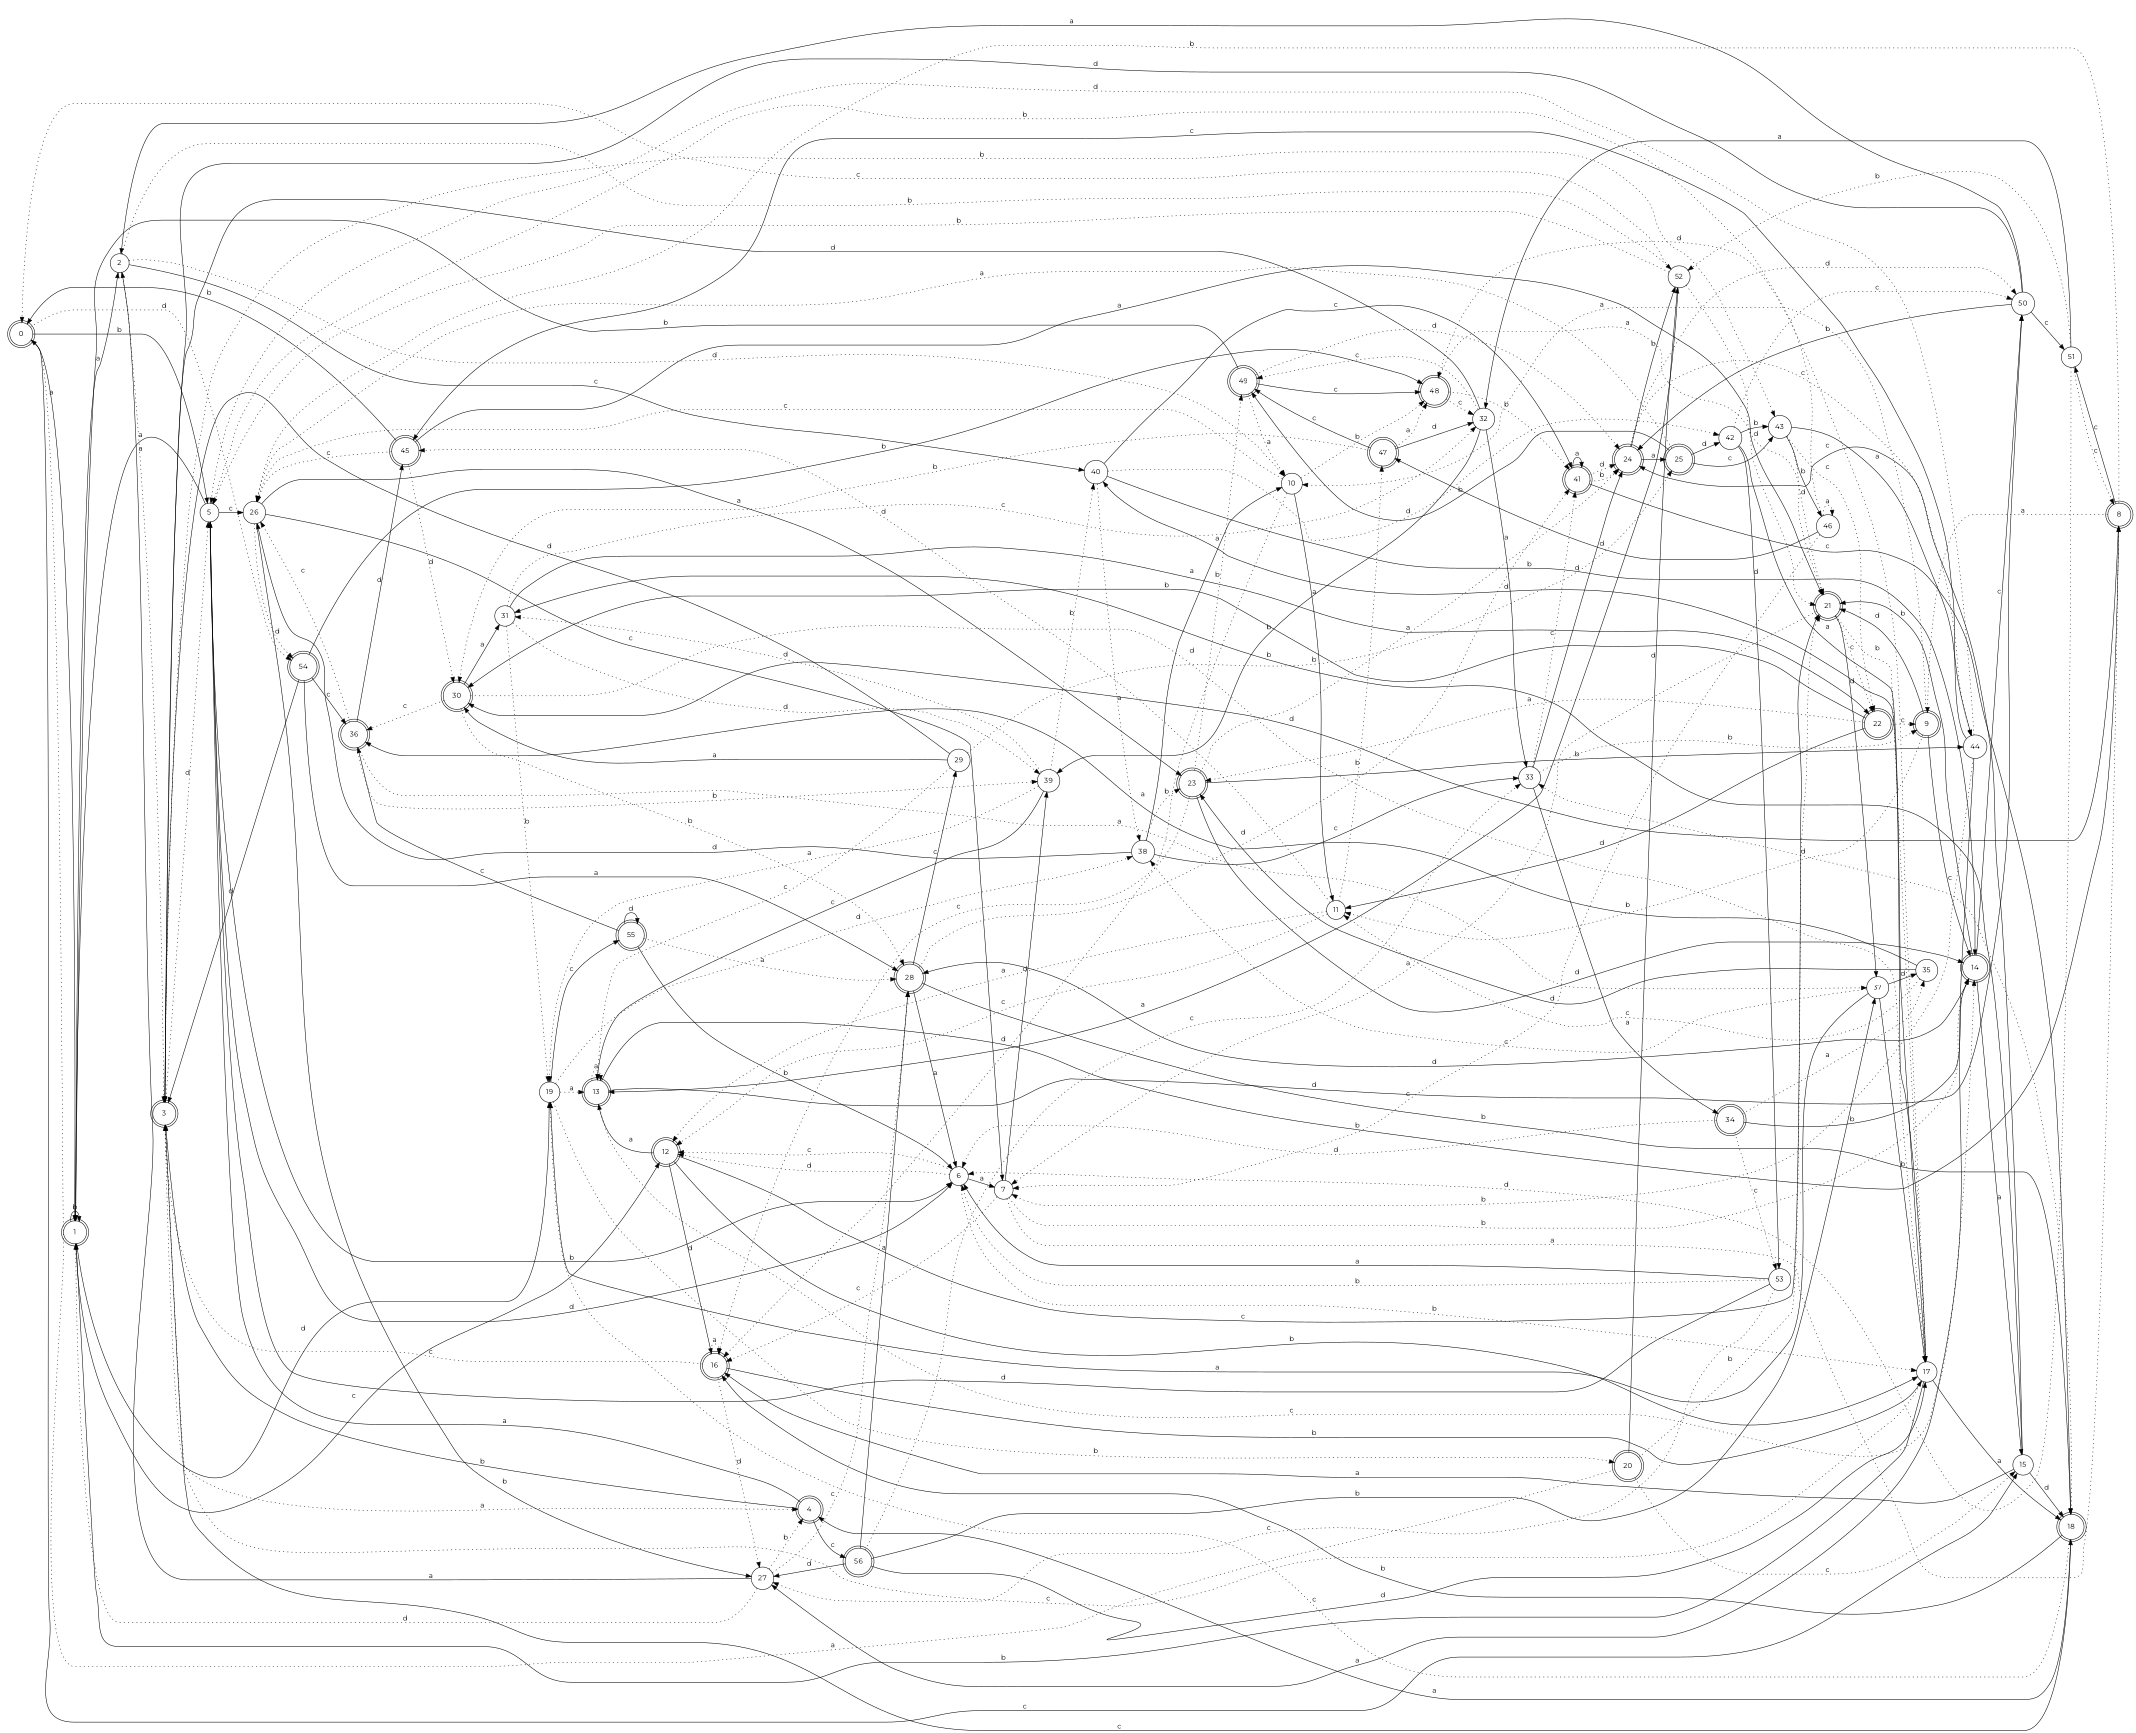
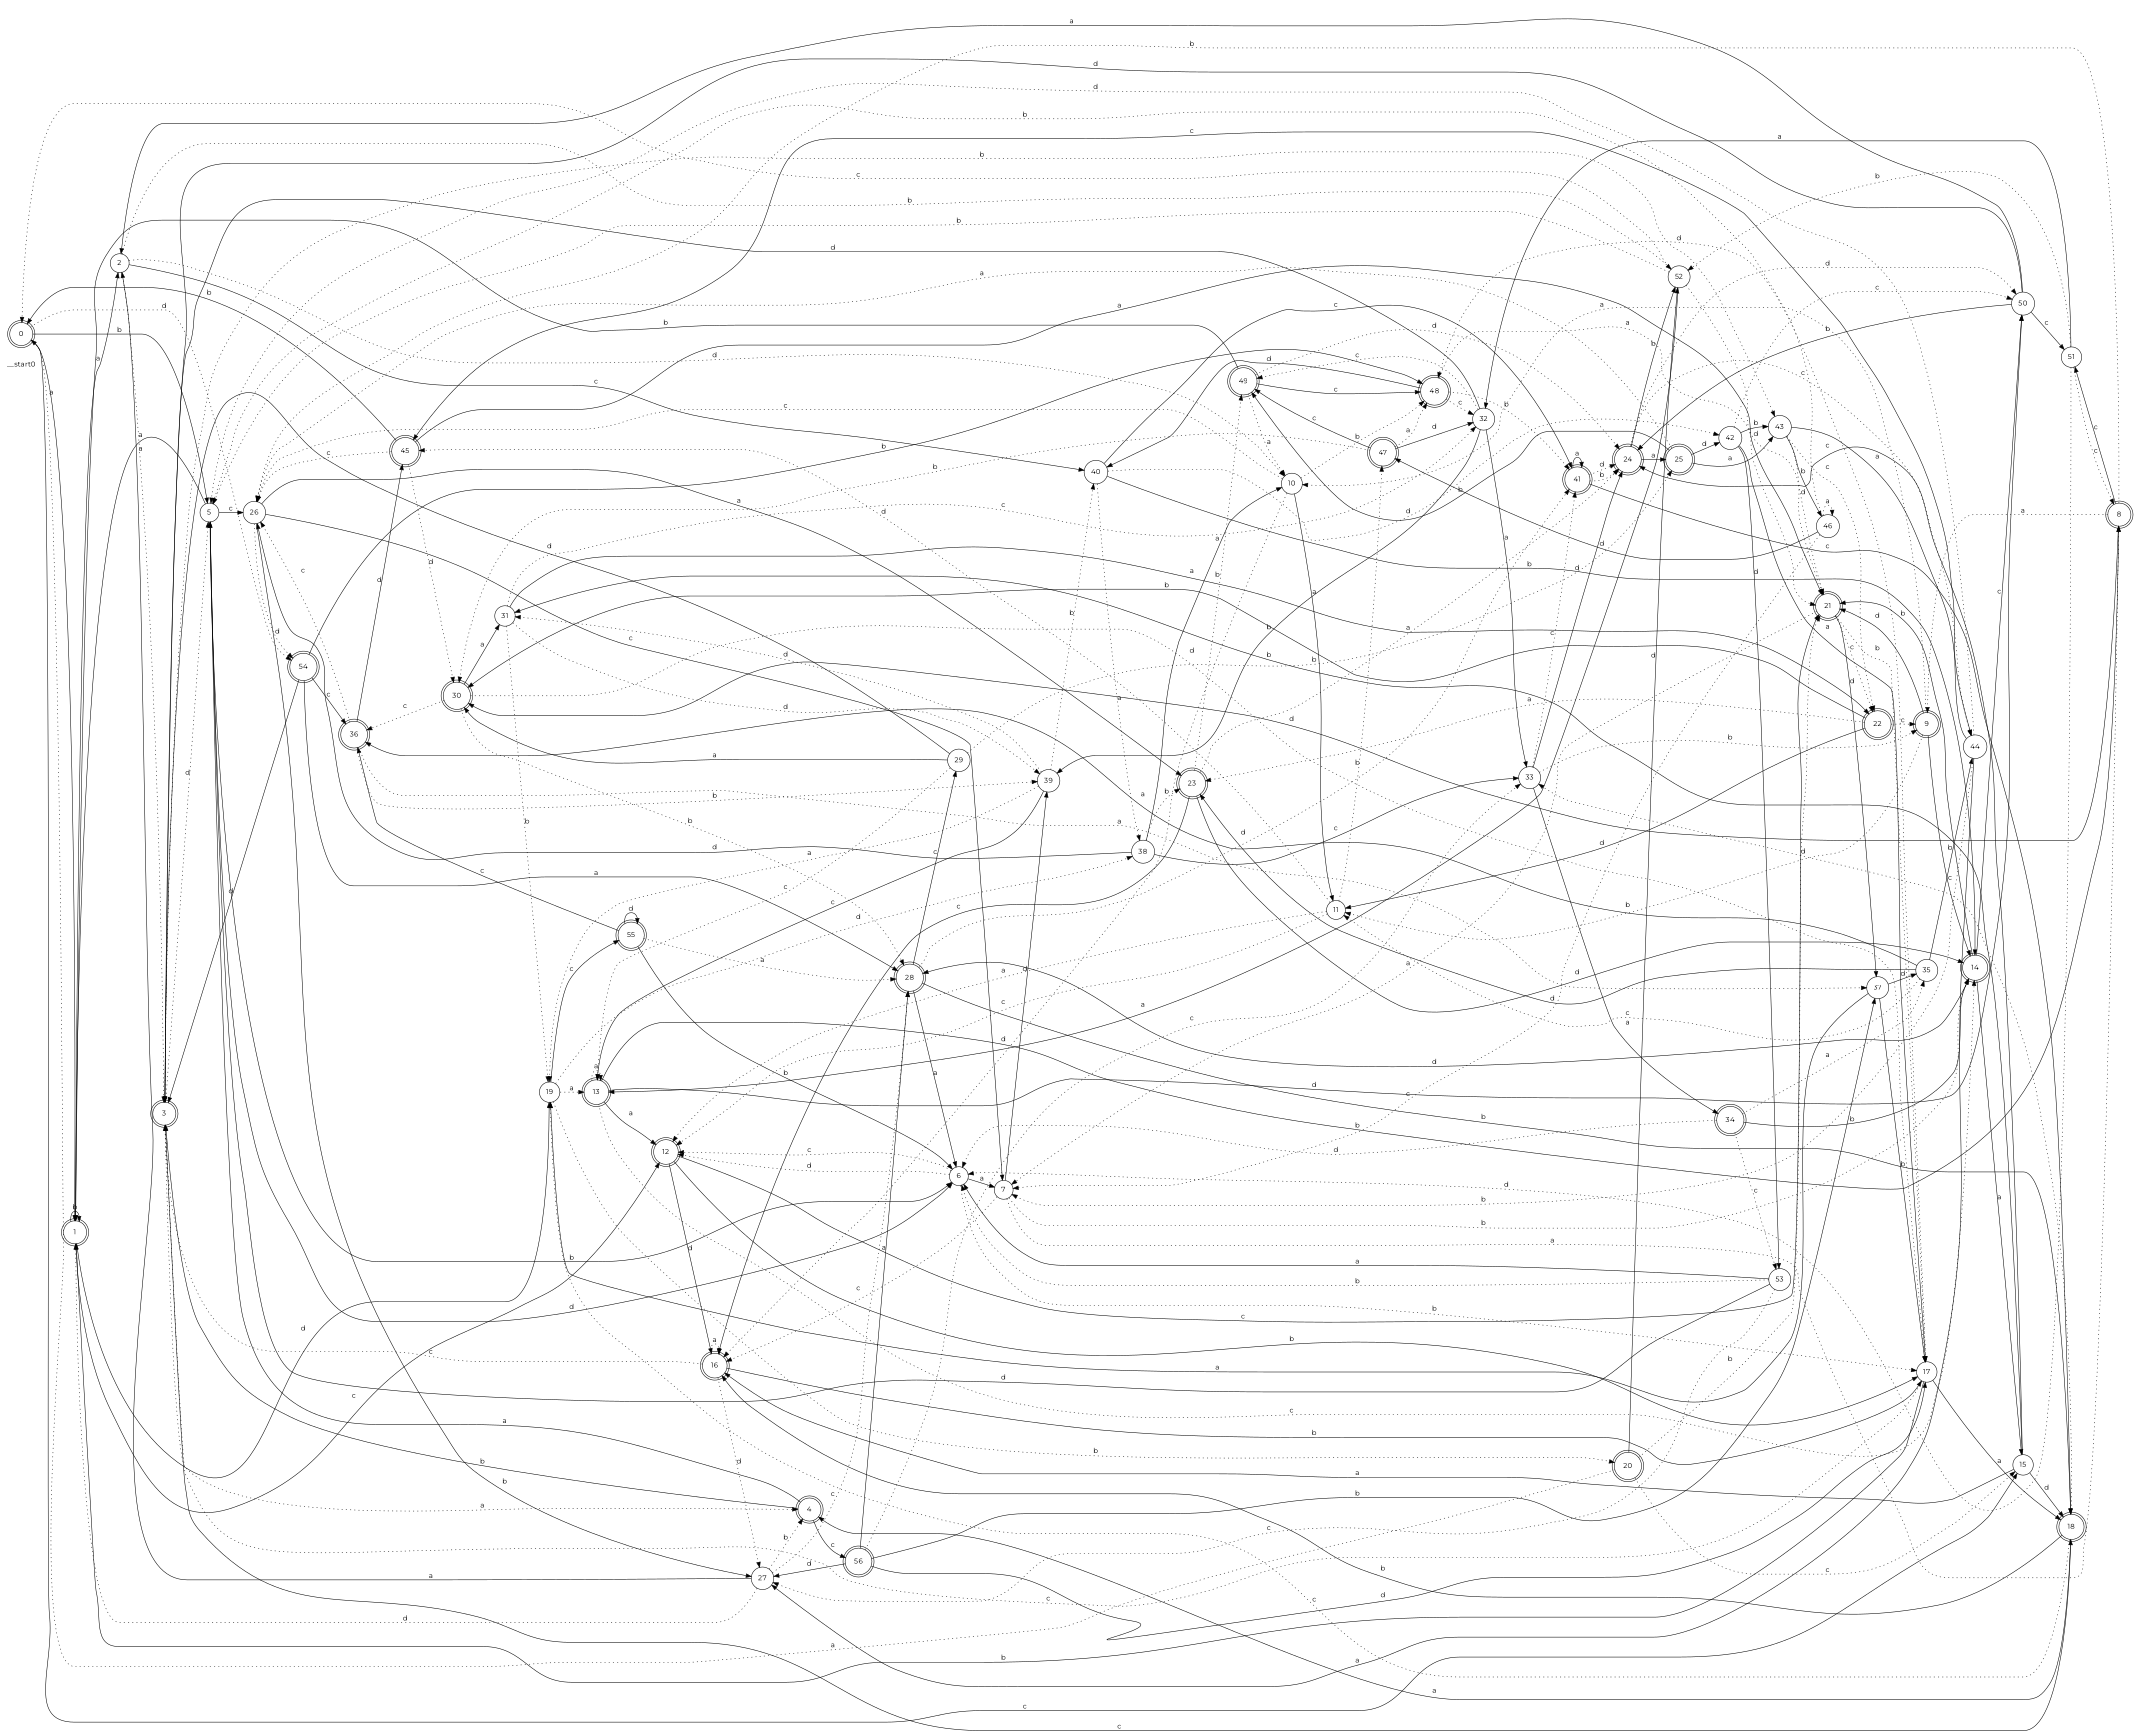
none -> (21, 365)
(1730, 458) -> (1730, 458)
(1817, 658) -> (1246, 361)
(1581, 759) -> (1950, 862)
(878, 986) -> (878, 986)
(1485, 1044) -> none
(617, 1143) -> (626, 1124)
